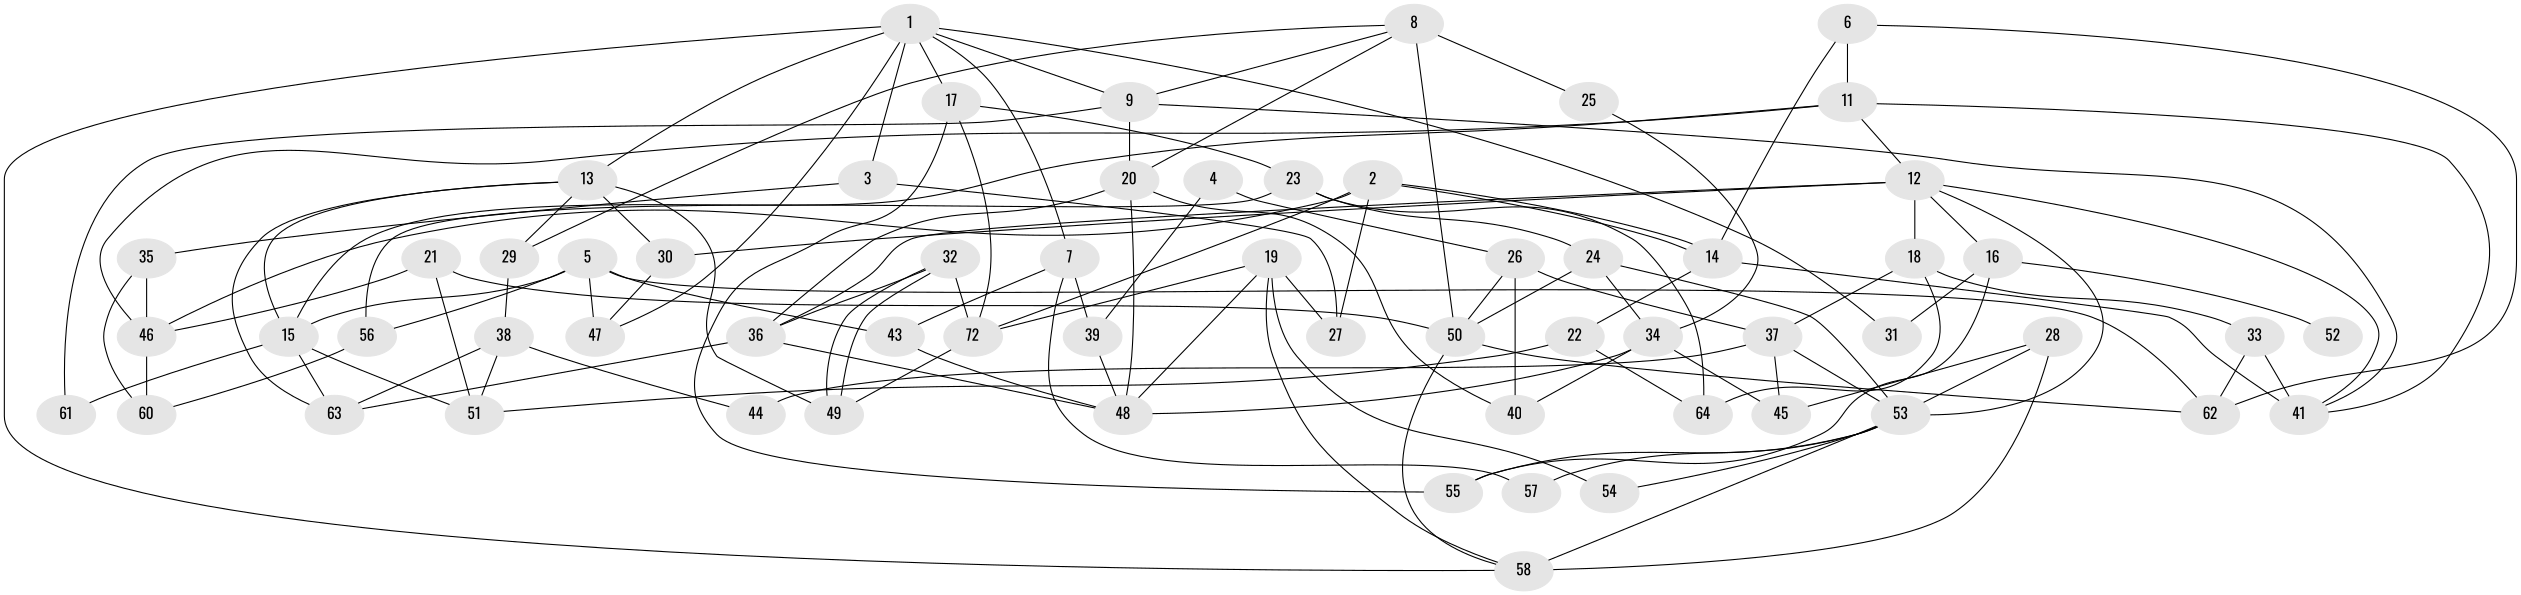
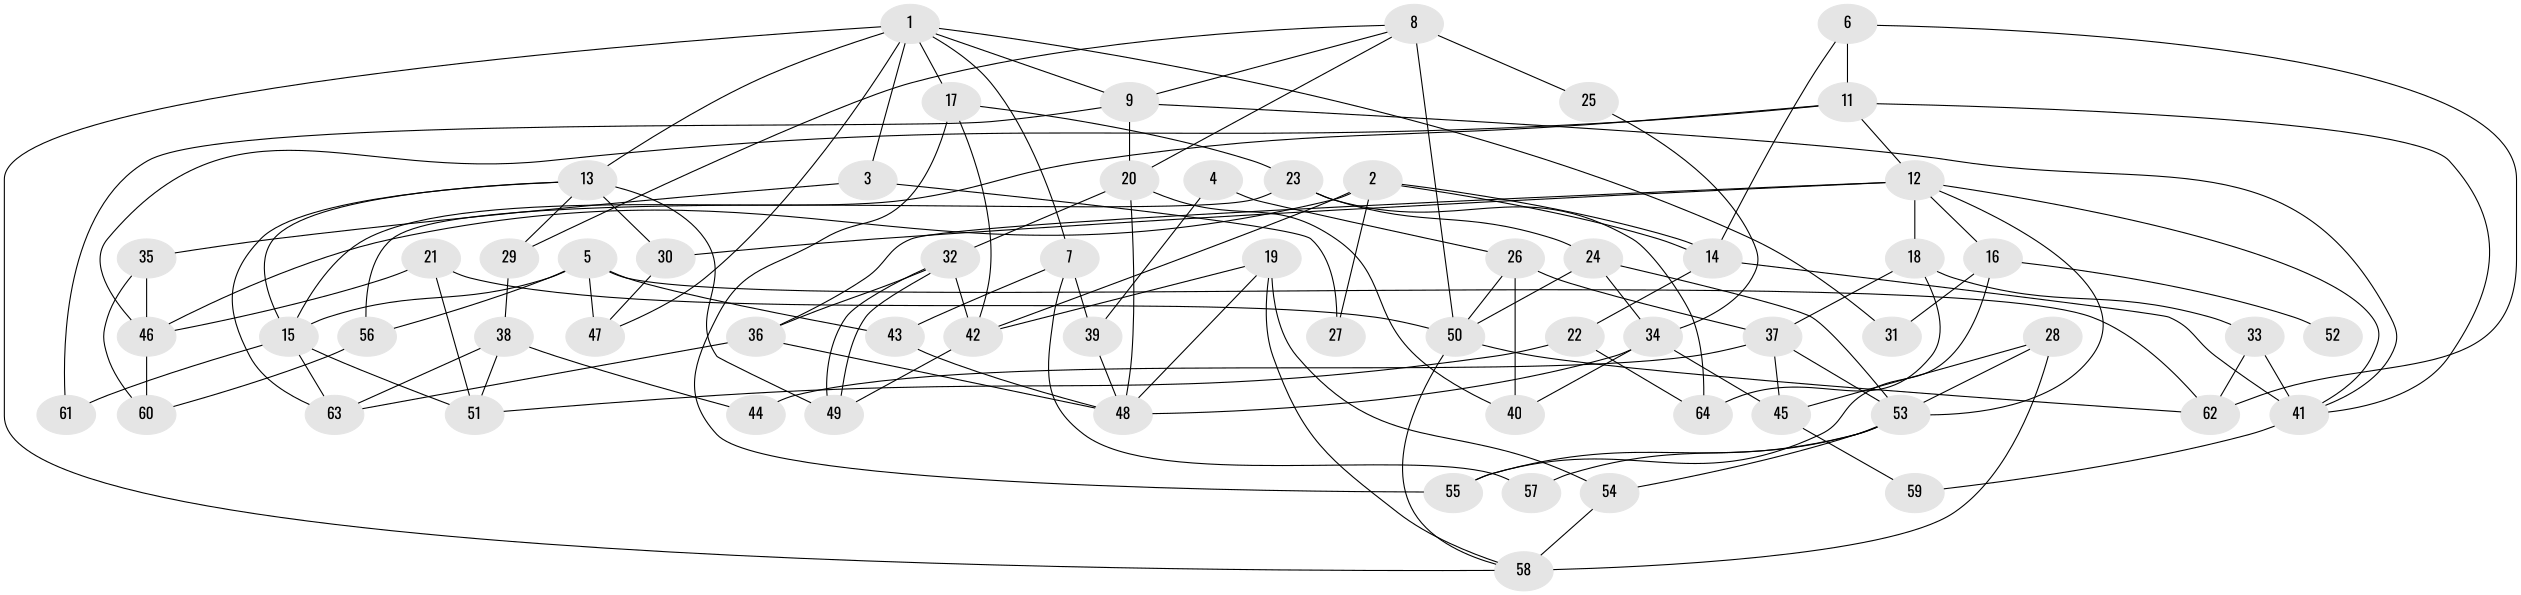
(925, 221) -> (1046, 217)
(1304, 298) -> none
(973, 337) -> (973, 337)
(1712, 493) -> (1567, 532)
none -> (1915, 493)
